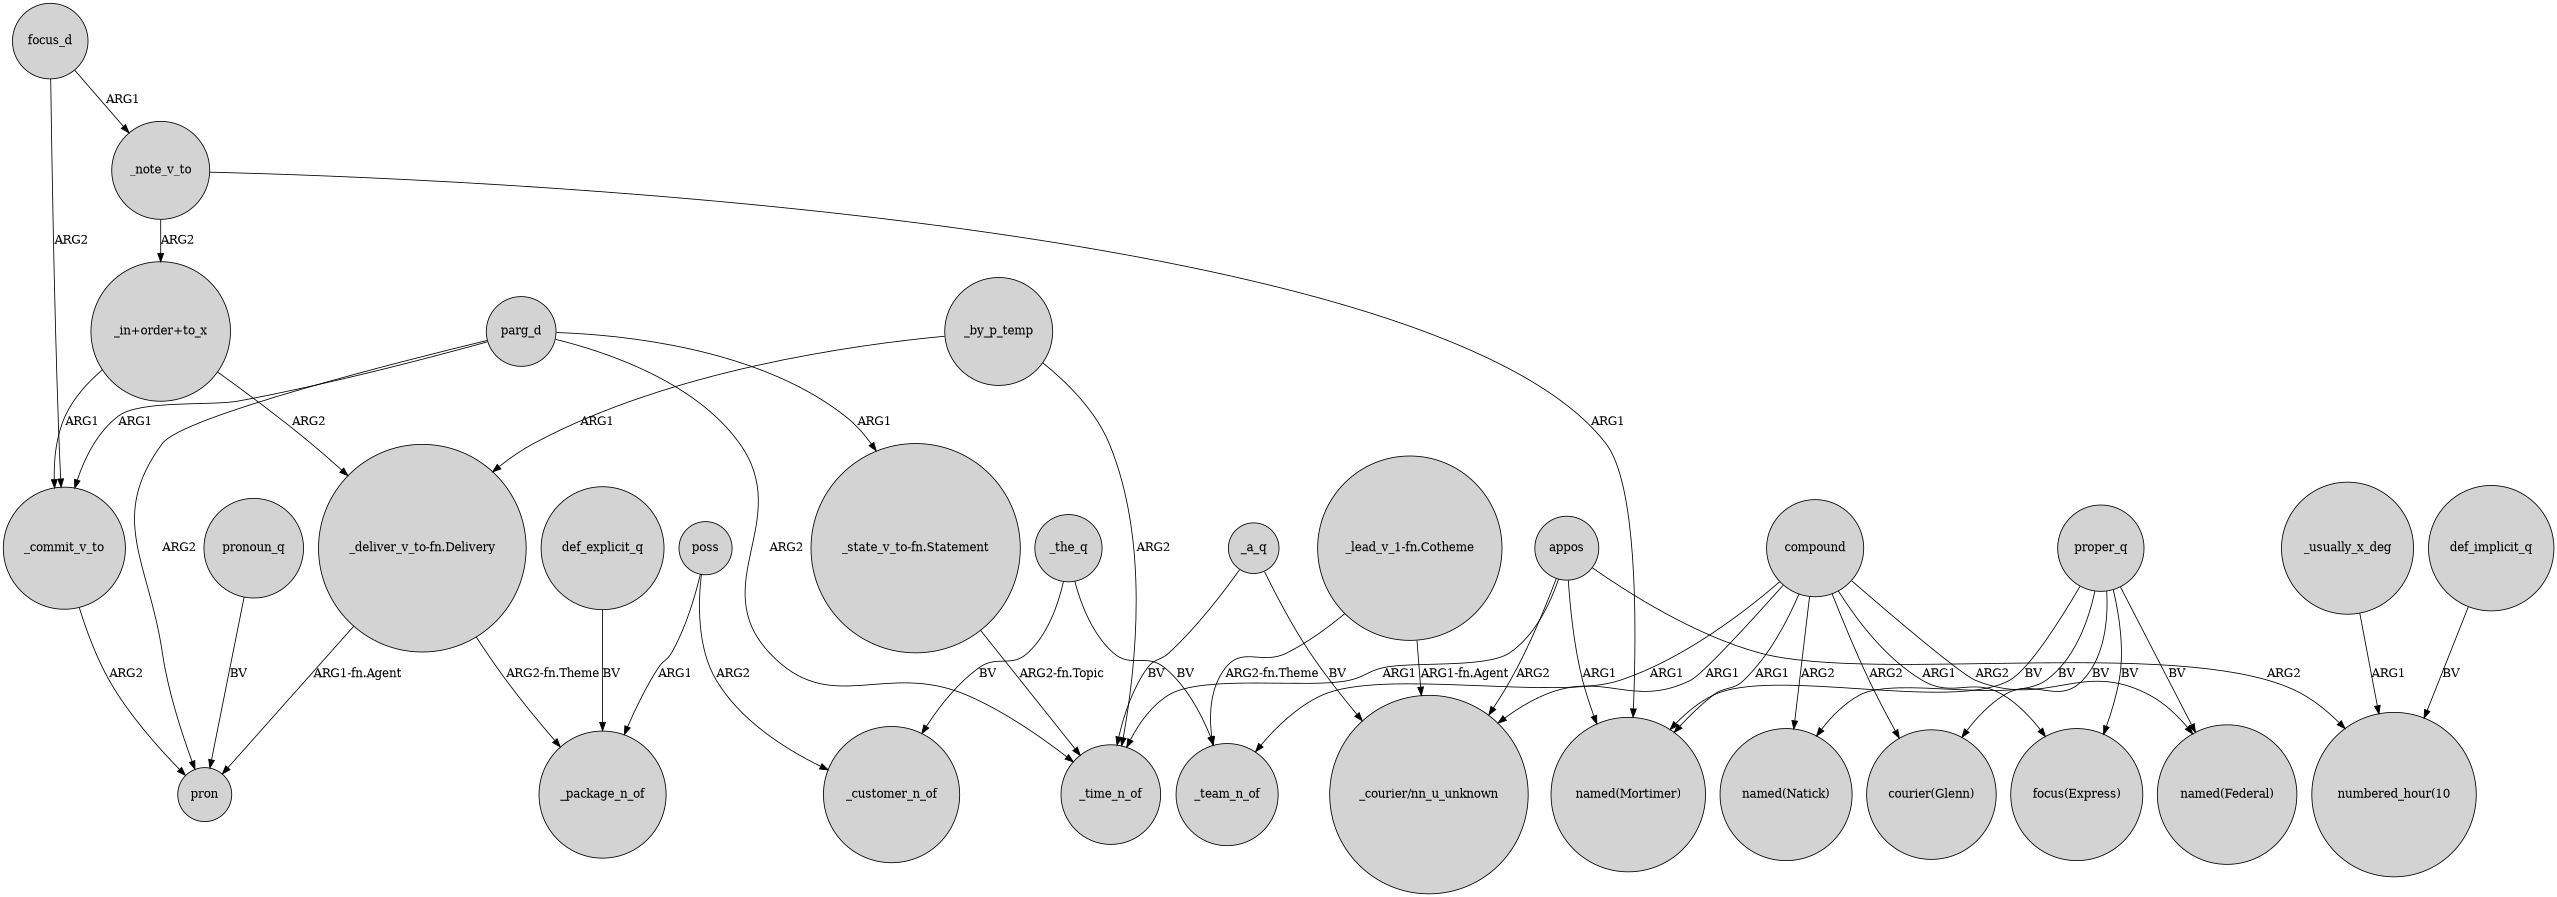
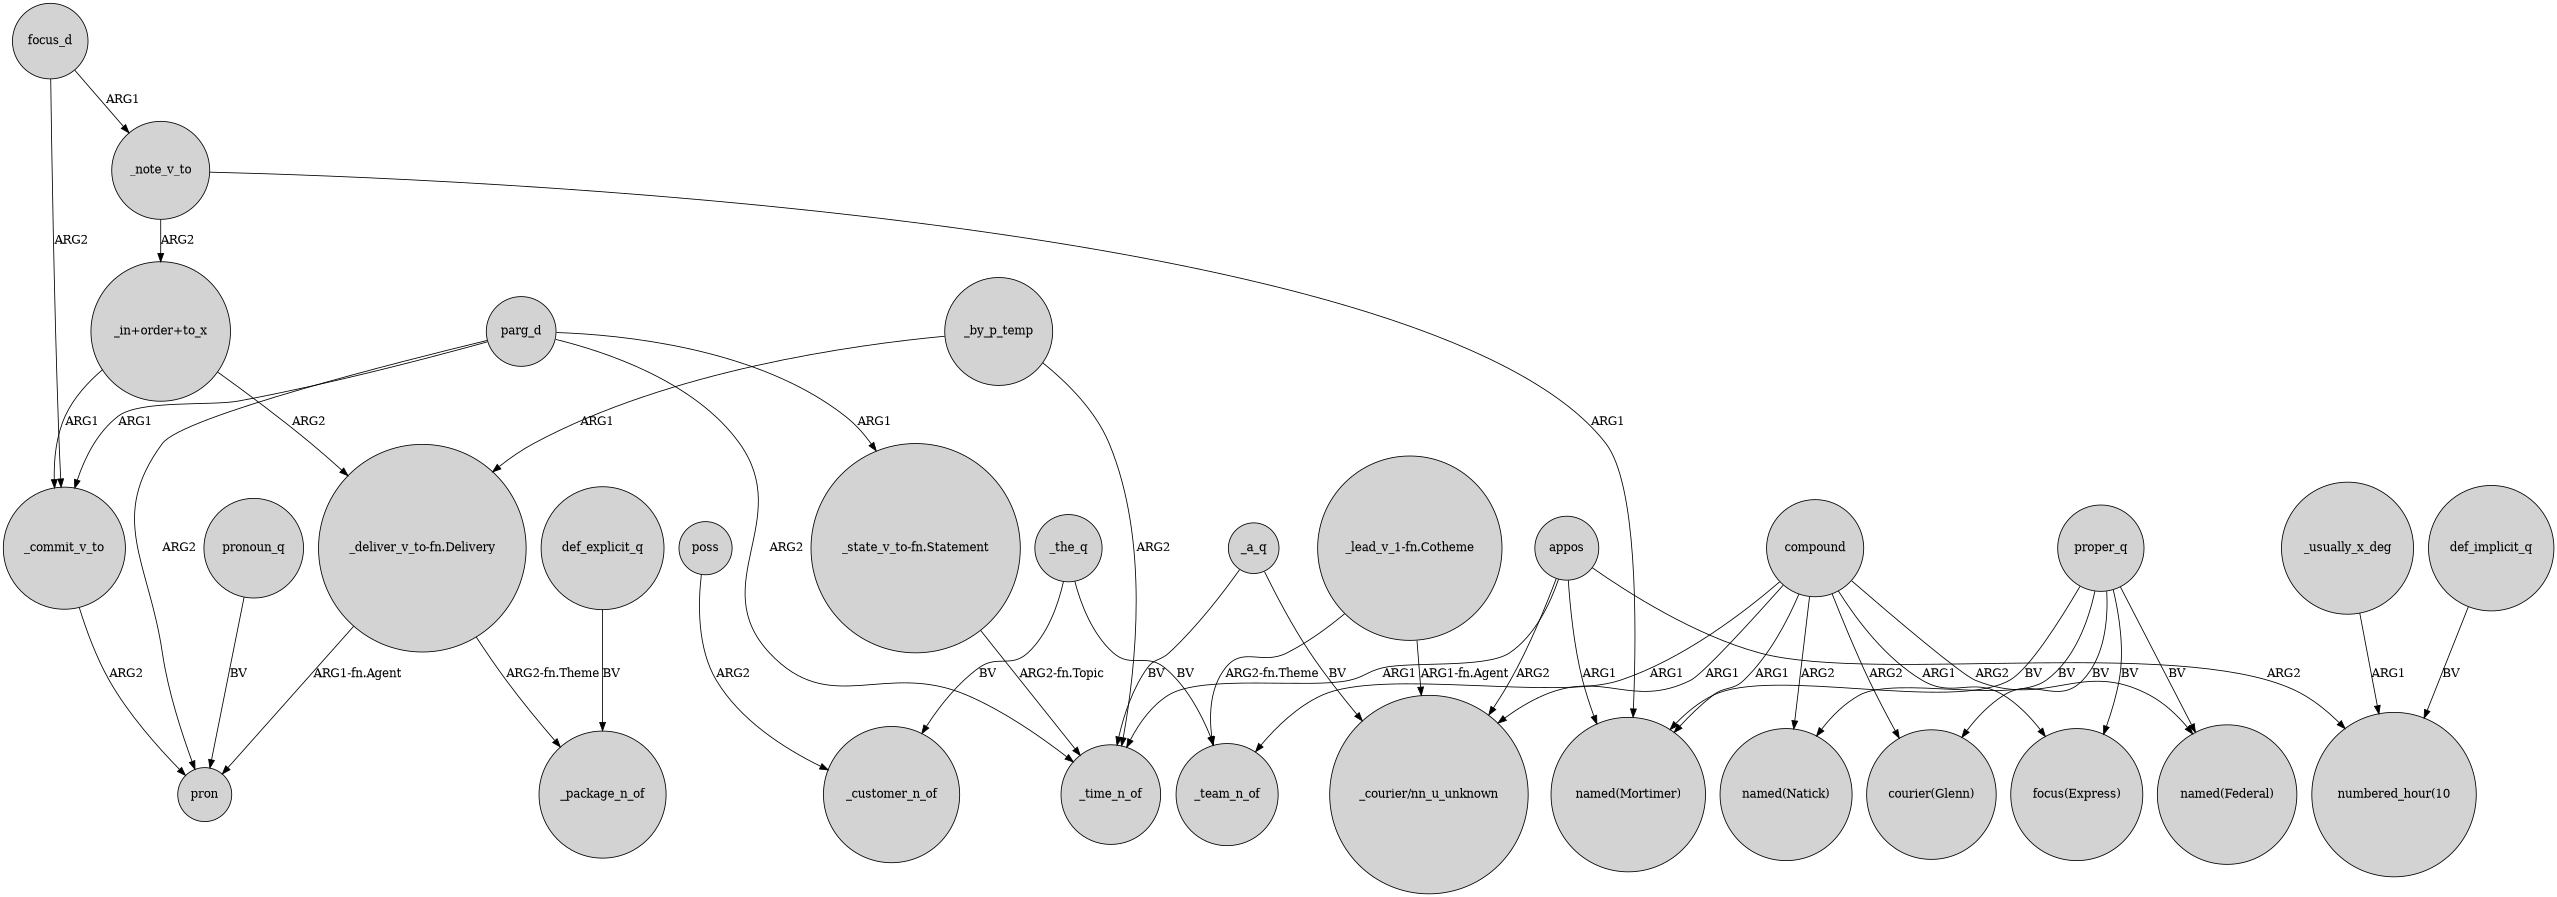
(671, 654) -> none
